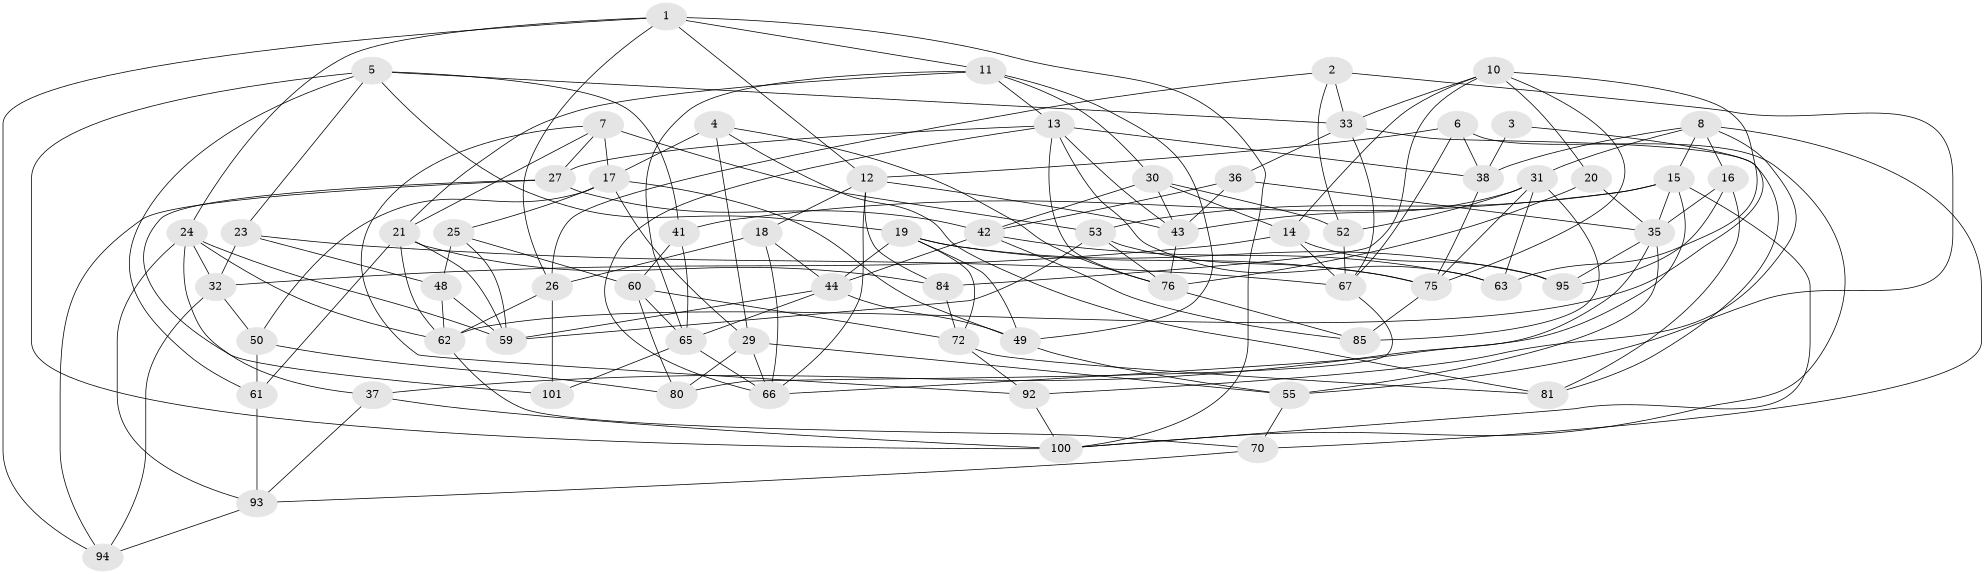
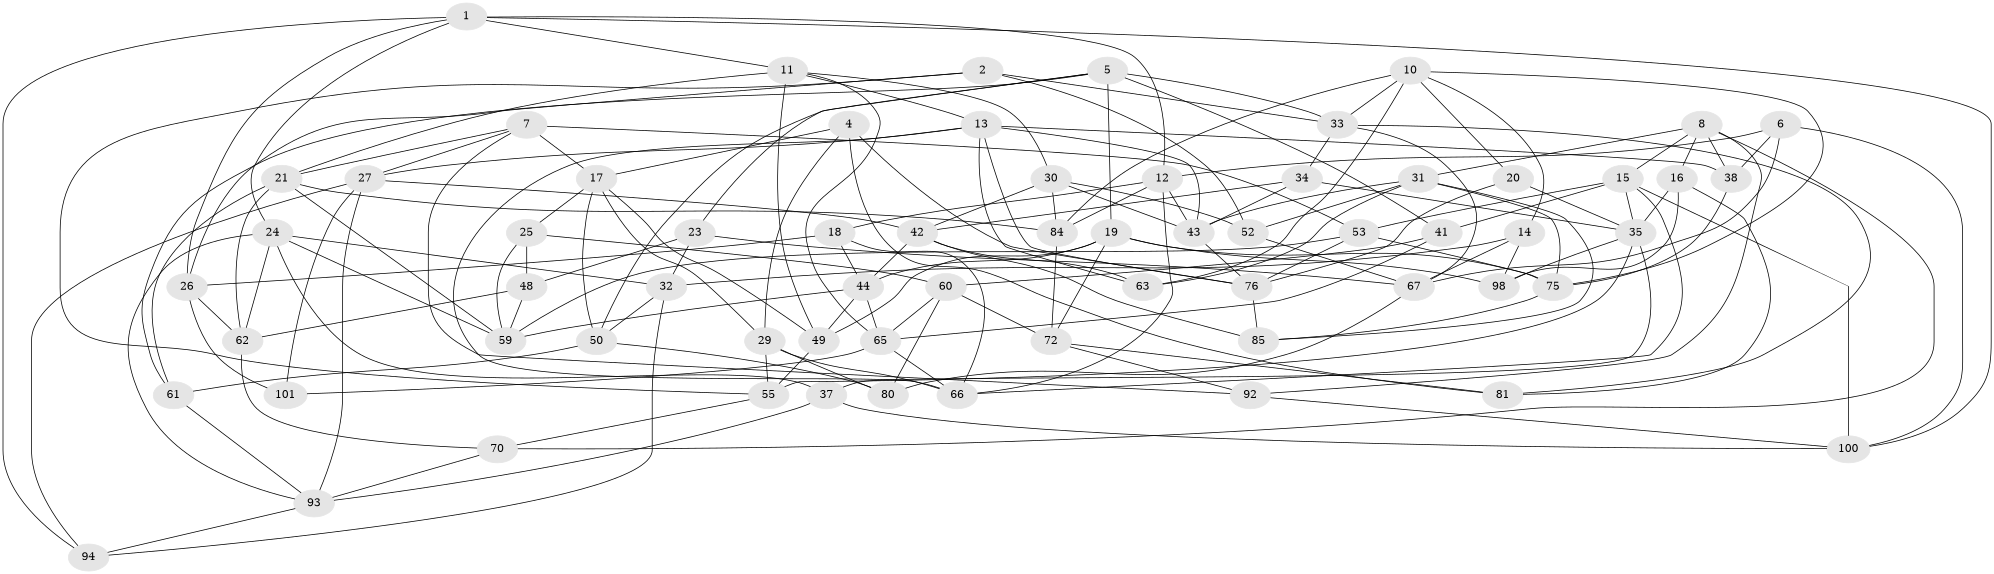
(1512, 125) -> none
(1235, 179) -> (1302, 179)
(1206, 200) -> (1054, 206)
(1563, 287) -> (1499, 287)
none -> (343, 334)
(270, 417) -> (785, 127)
